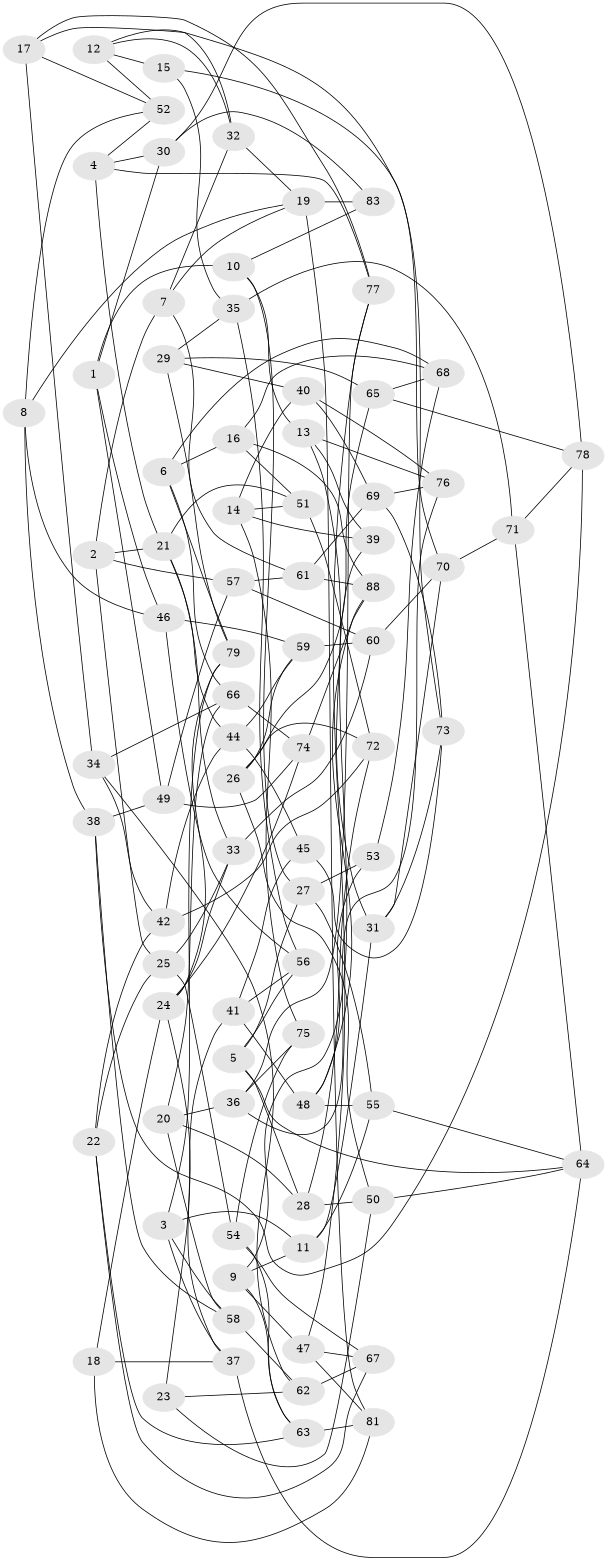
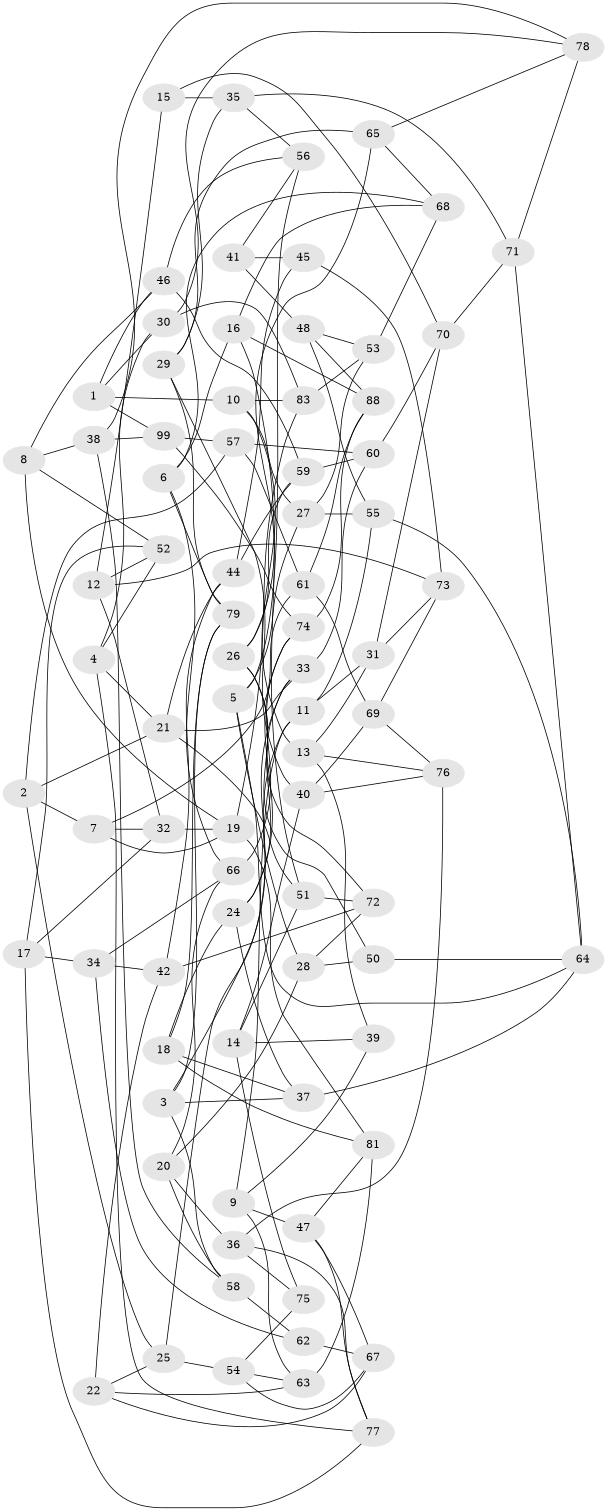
none -> (339, 375)
(164, 800) -> (164, 436)
(204, 864) -> (191, 914)
(164, 1398) -> none
